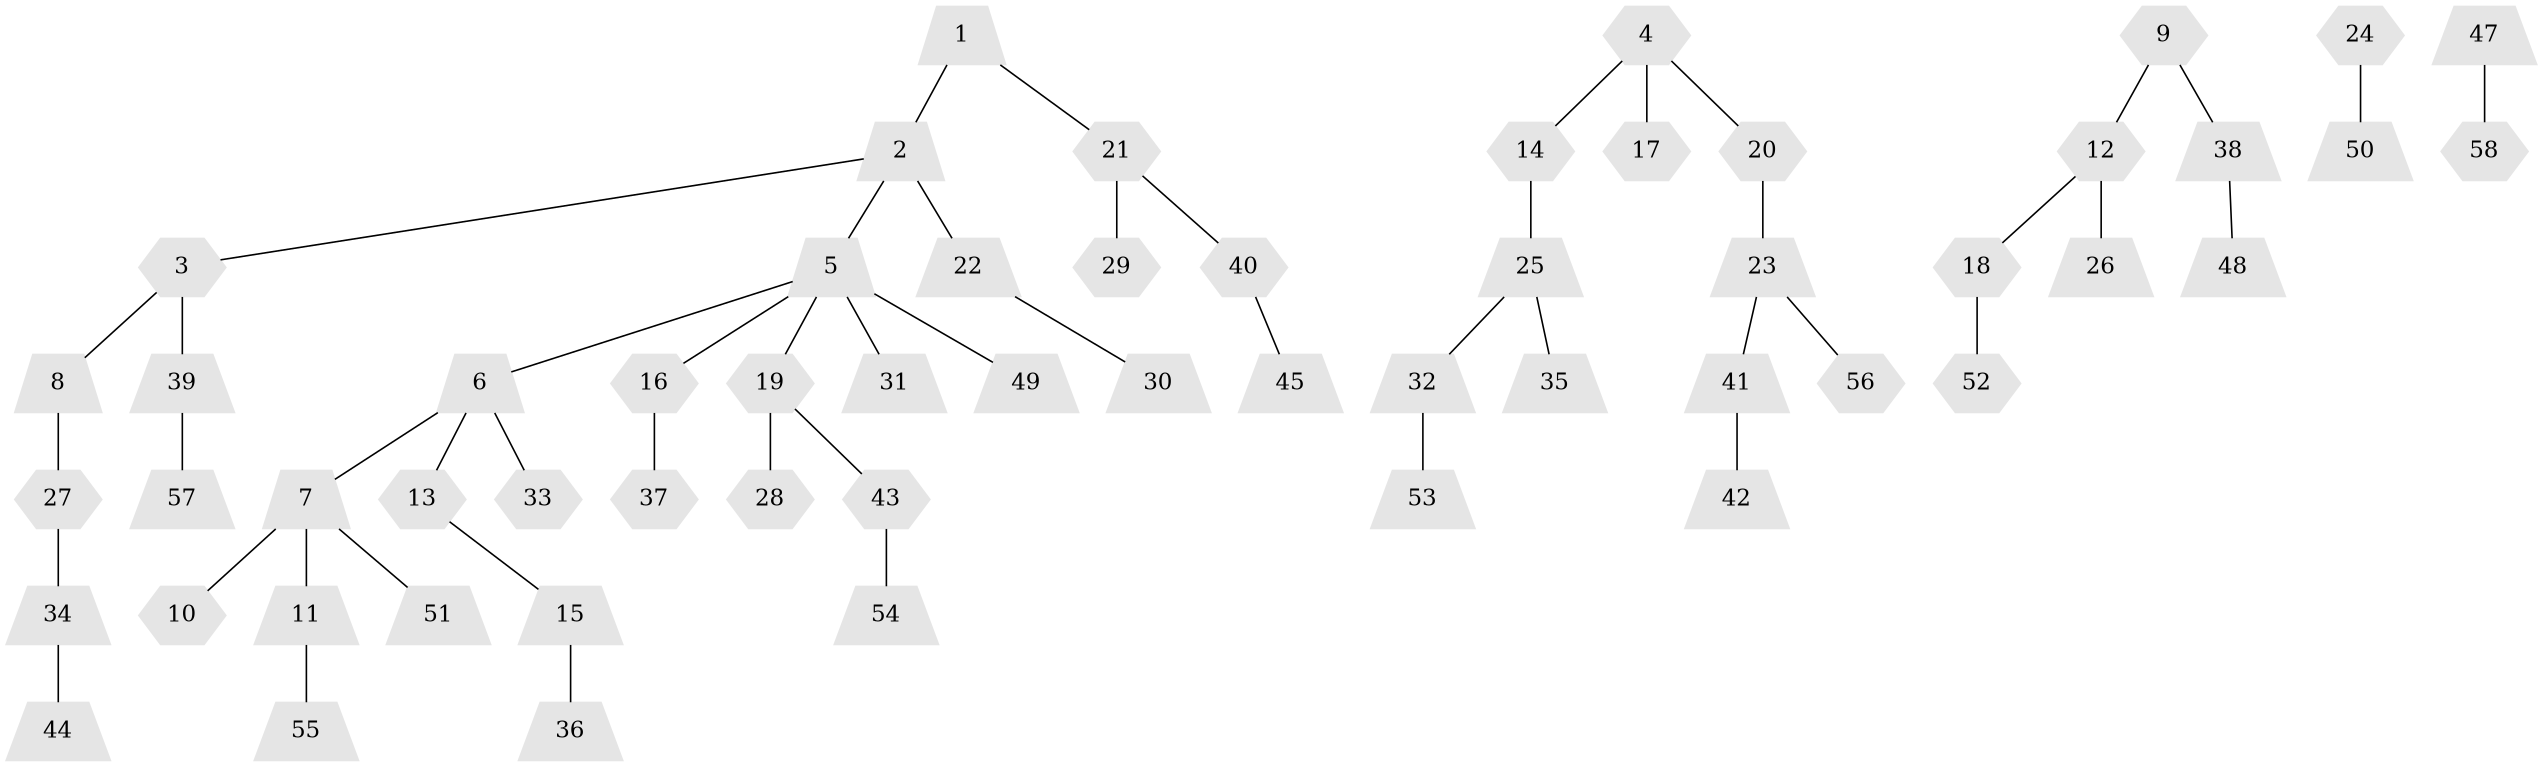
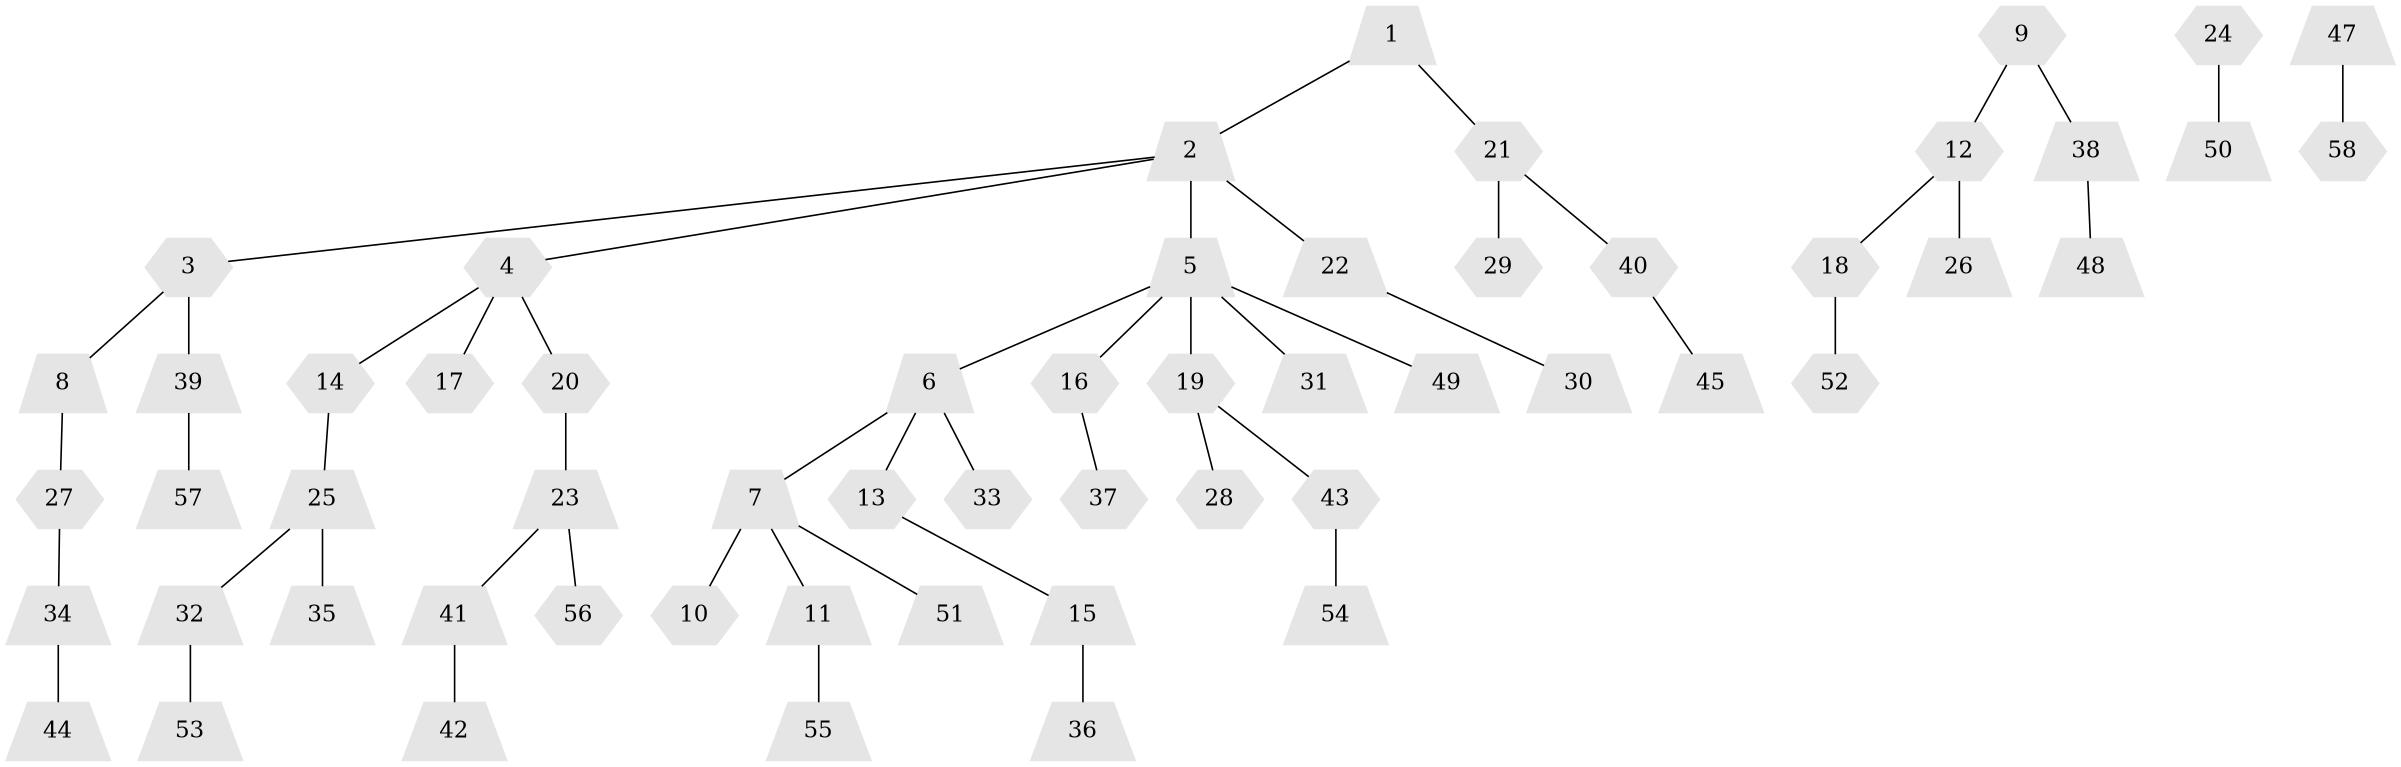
none -> (850, 209)
